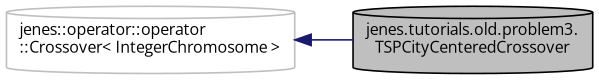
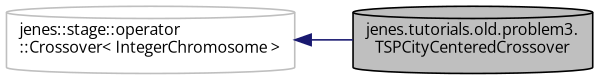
(151, 40) -> (151, 40)
